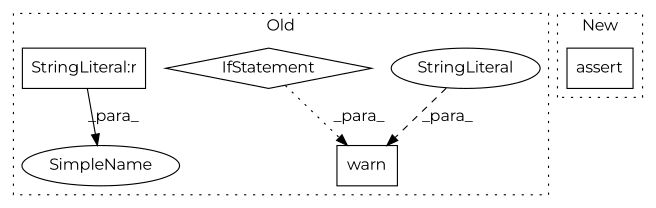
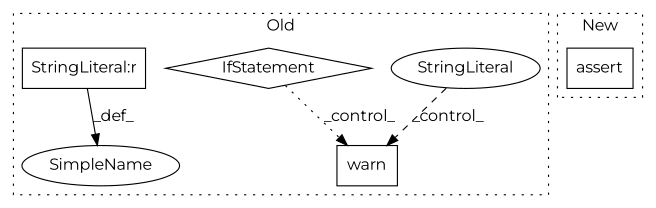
(114, 117) -> (114, 117)
(359, 117) -> (359, 117)
(448, 117) -> (448, 117)
